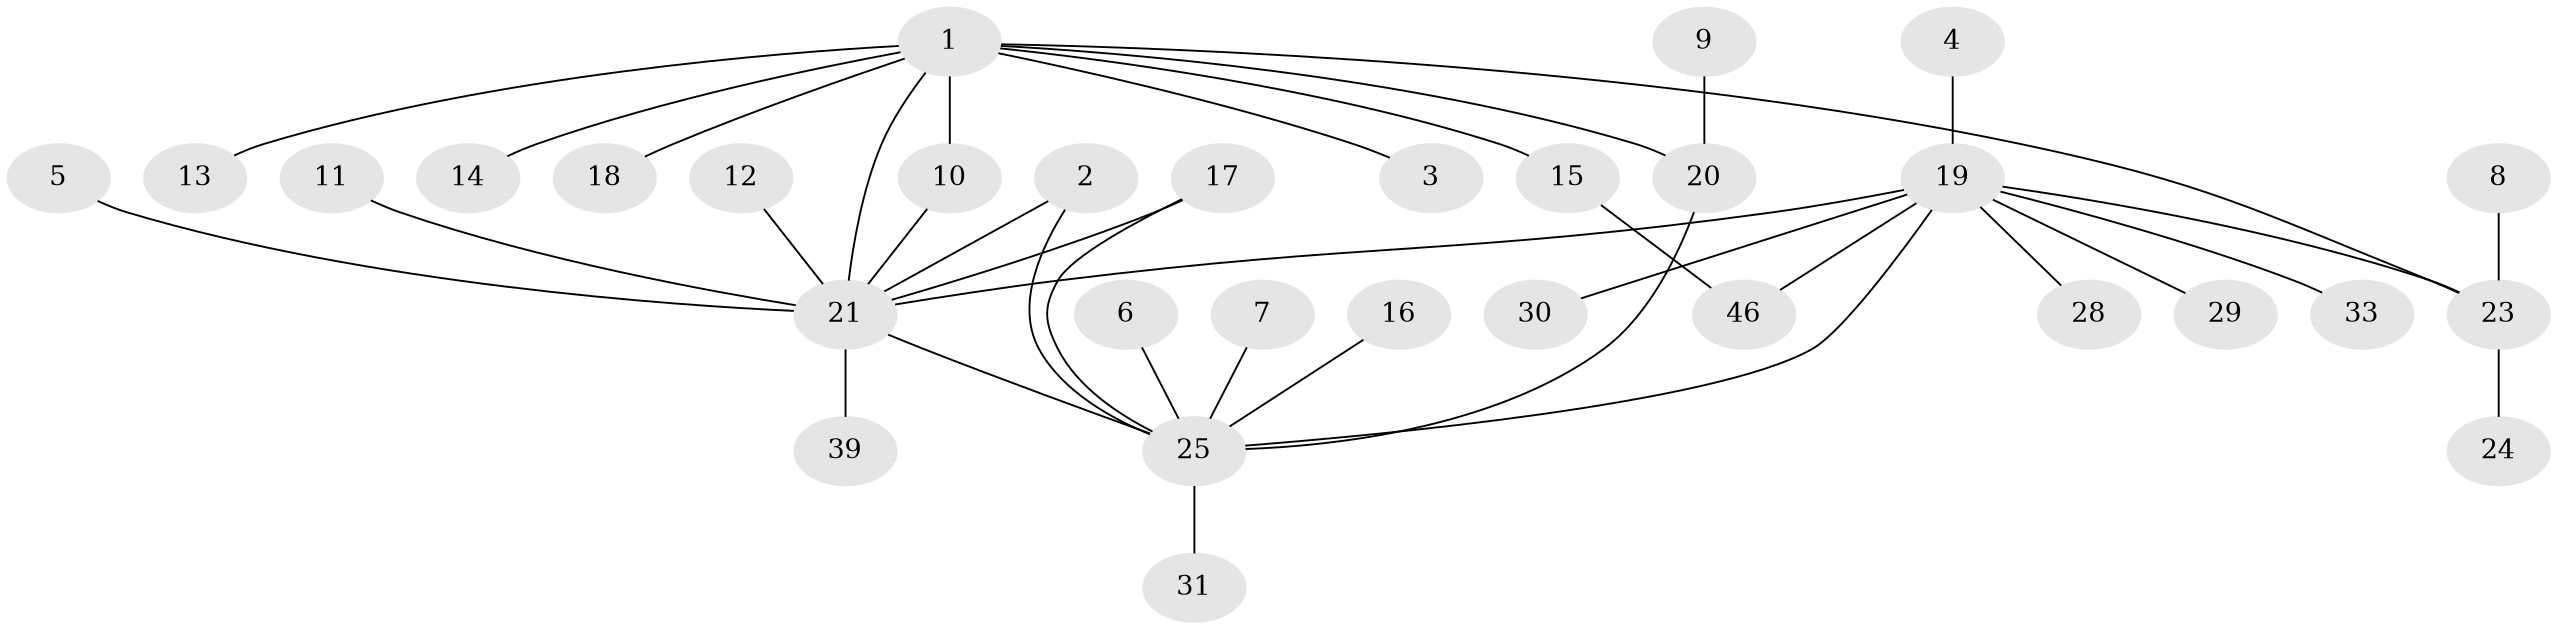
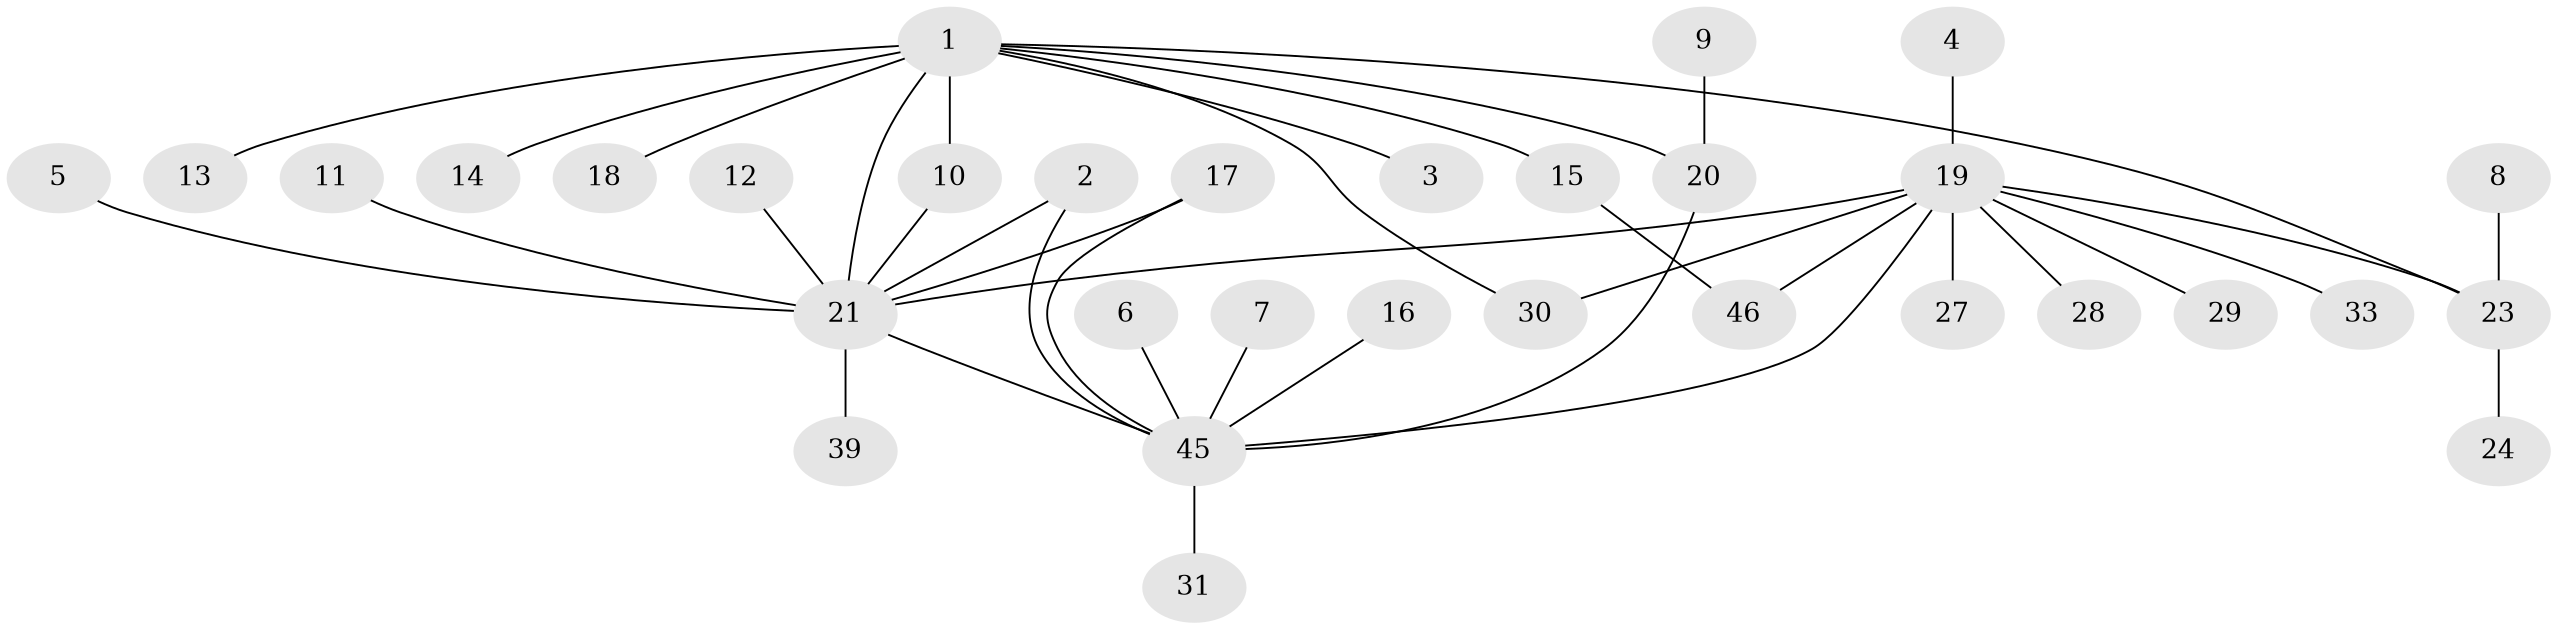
none -> (1268, 132)
none -> (1953, 315)
(1194, 451) -> (1194, 451)
